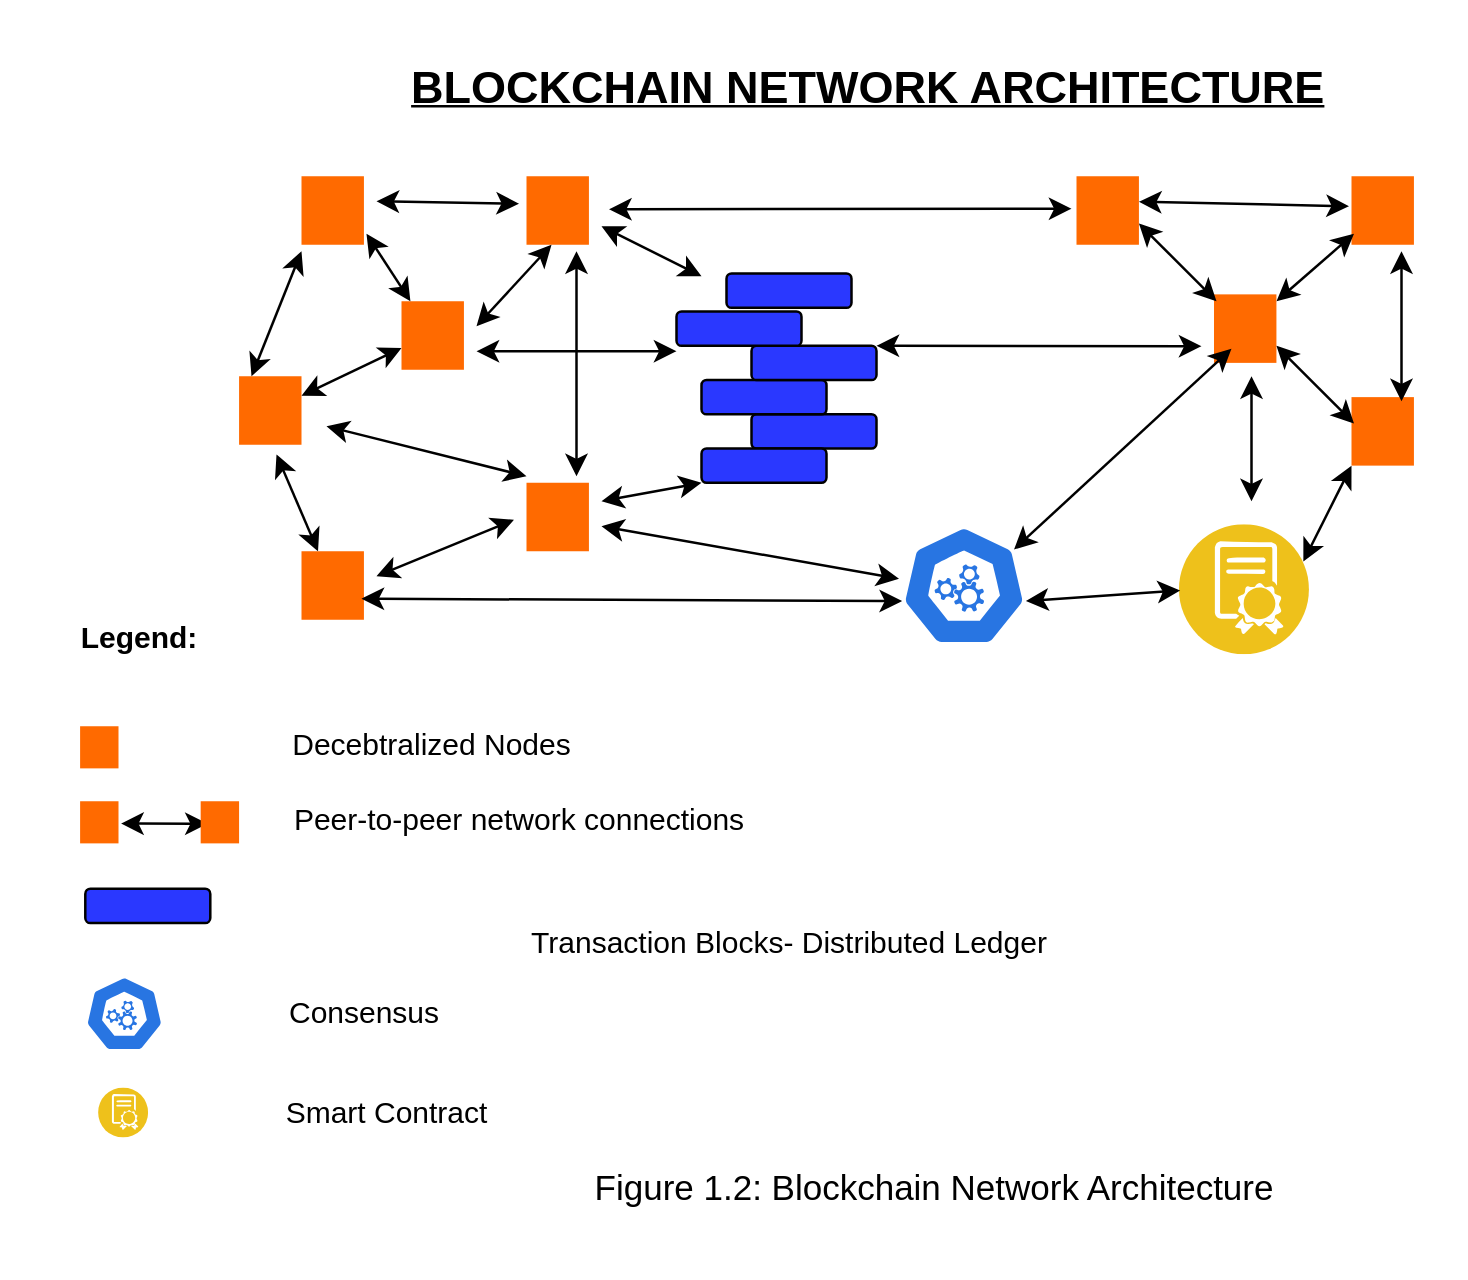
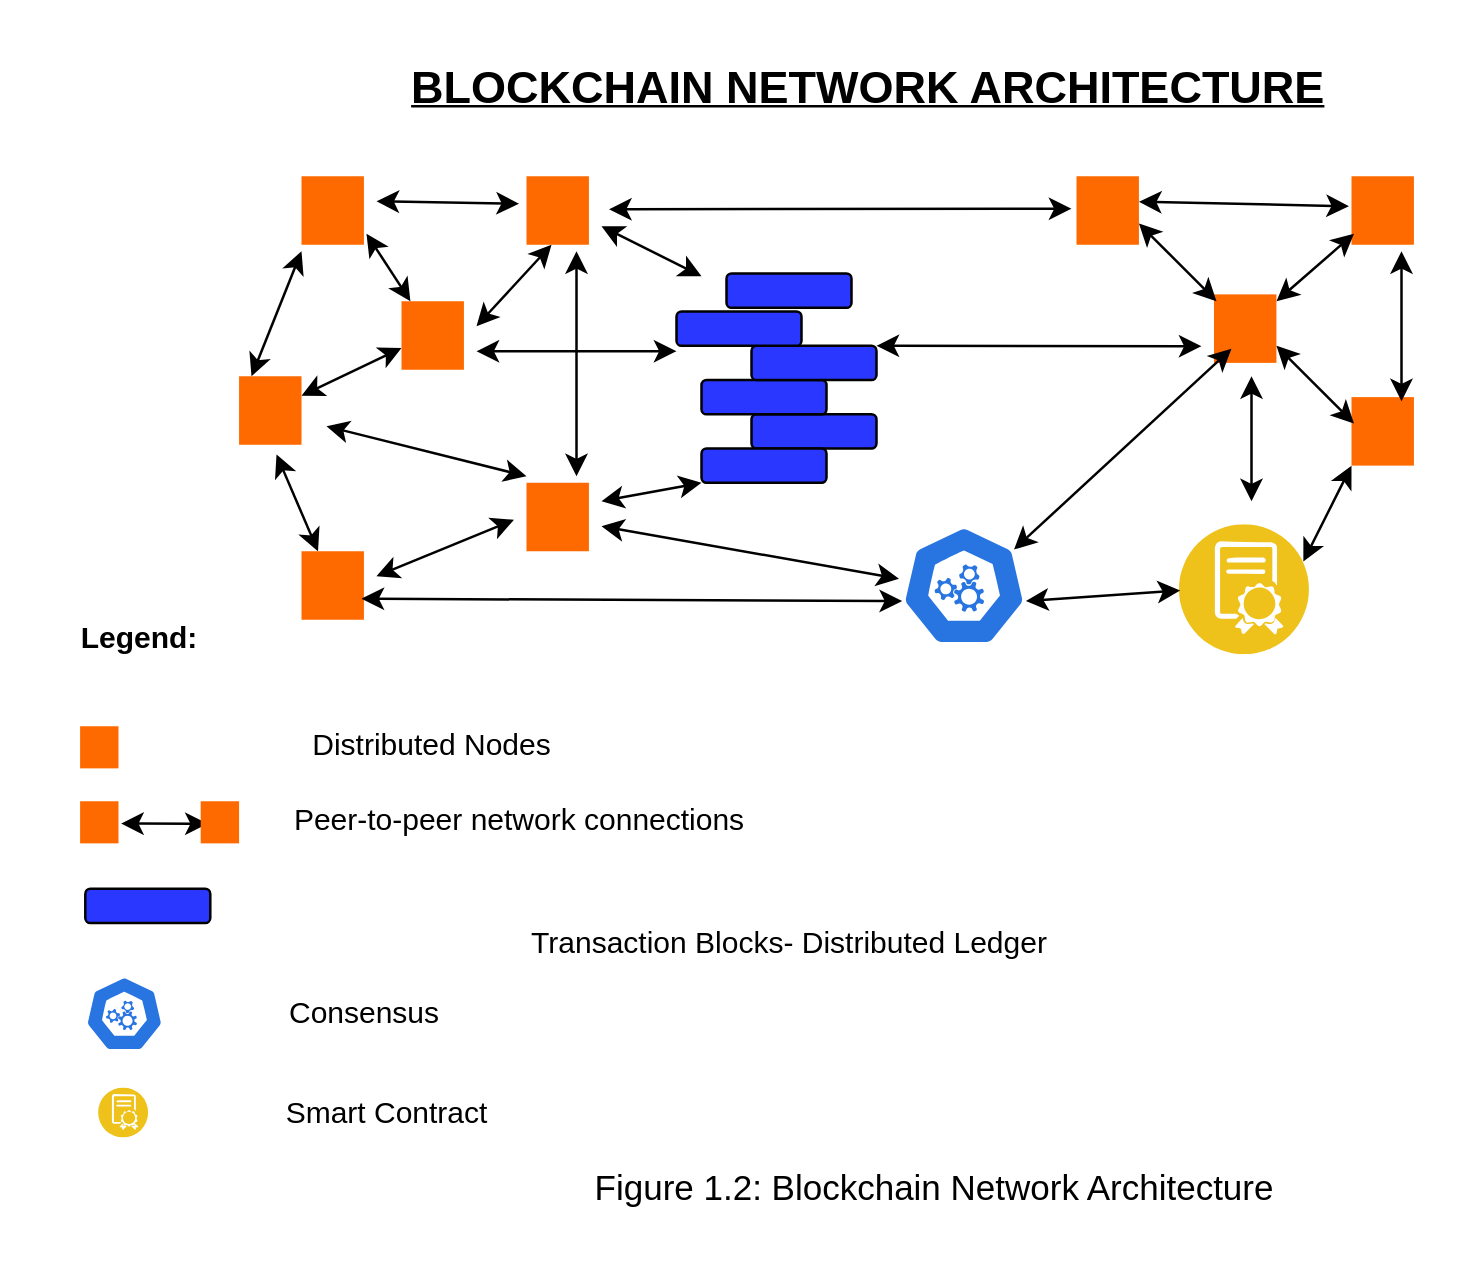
(433, 746) -> (433, 746)
